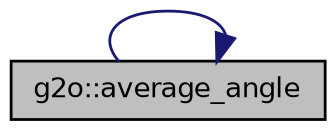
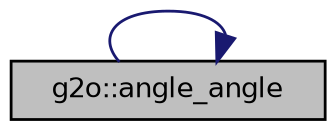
(168, 90) -> (168, 90)
